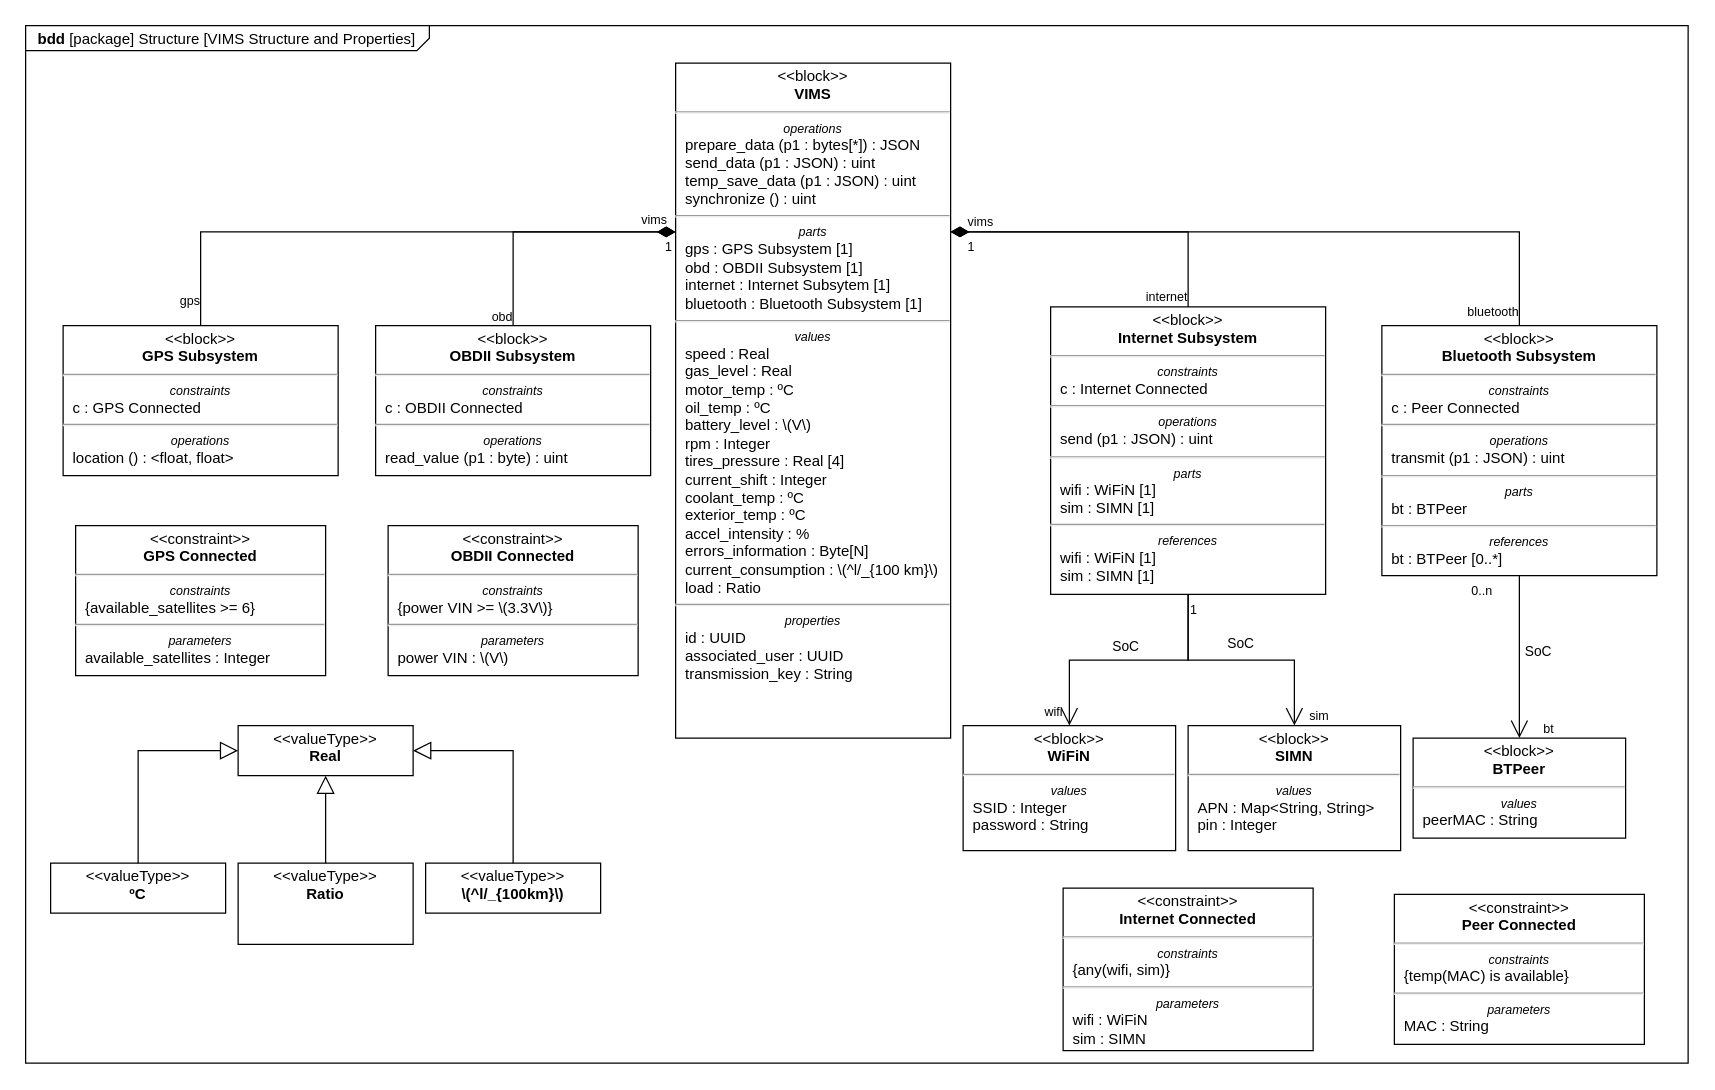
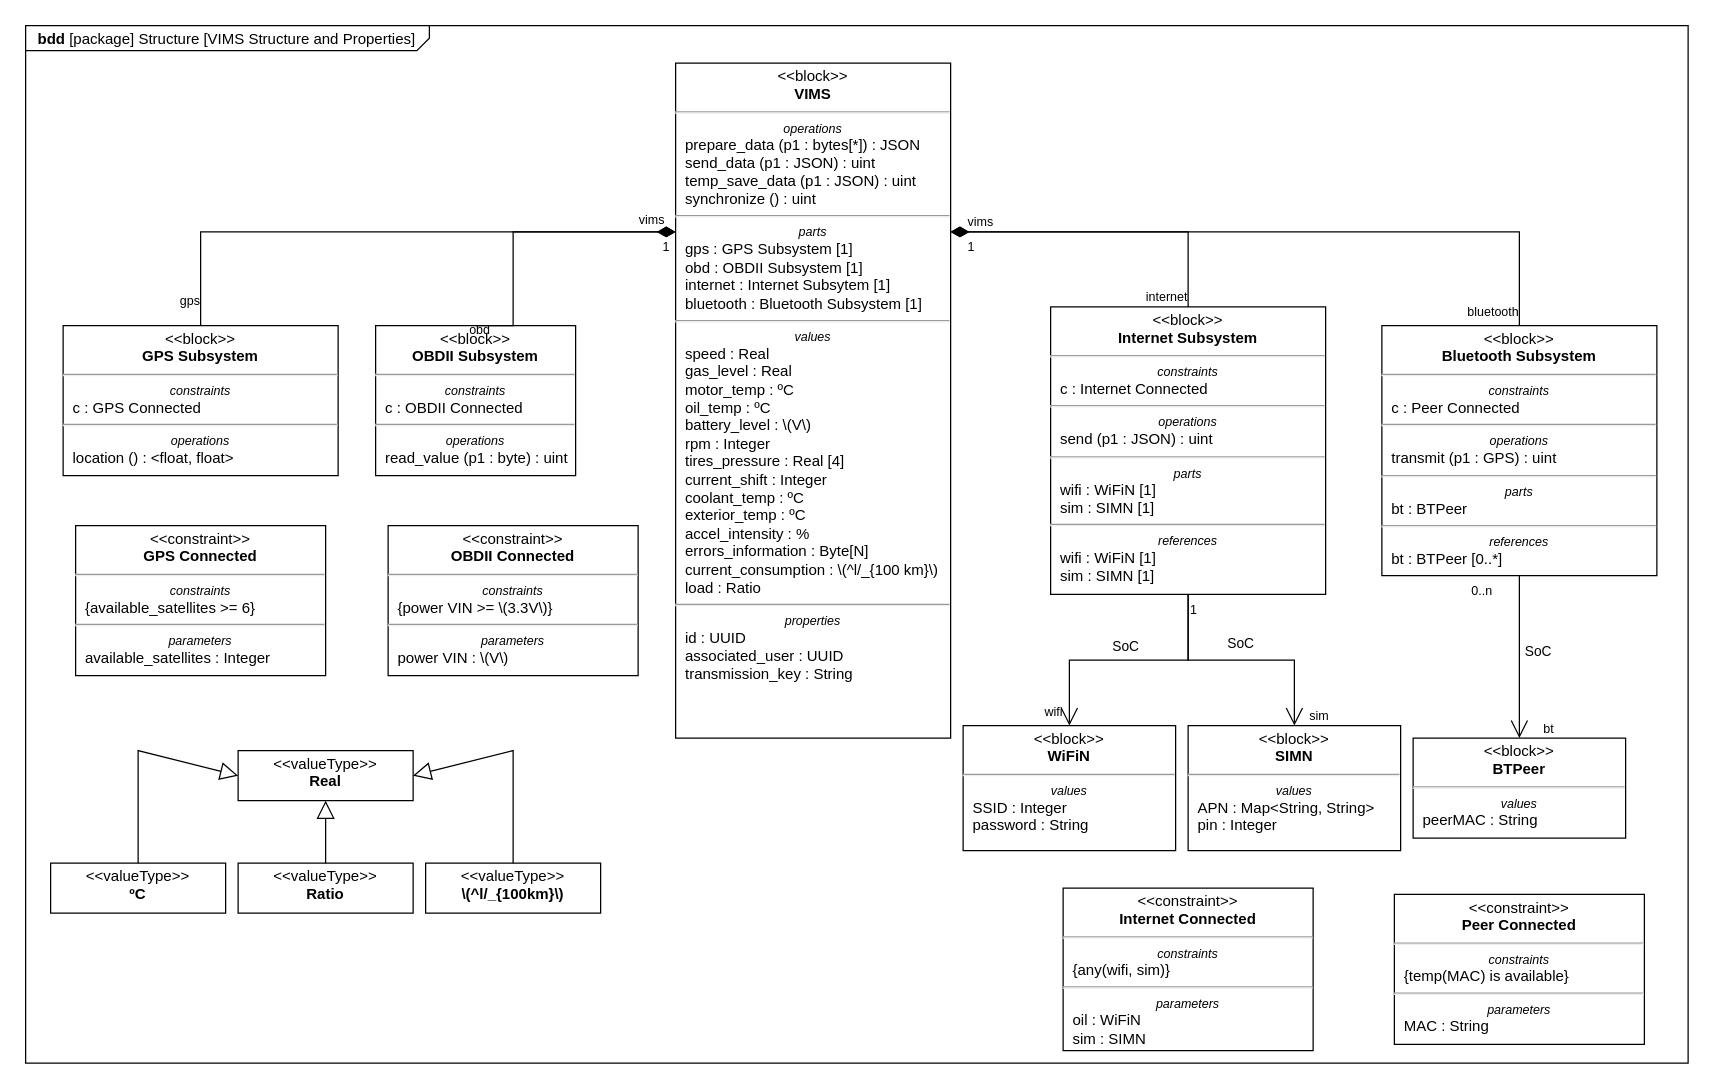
(513, 401) -> (476, 401)
(1478, 416) -> (1474, 416)
(326, 751) -> (326, 776)
(1188, 888) -> (1188, 888)
(326, 904) -> (326, 888)
